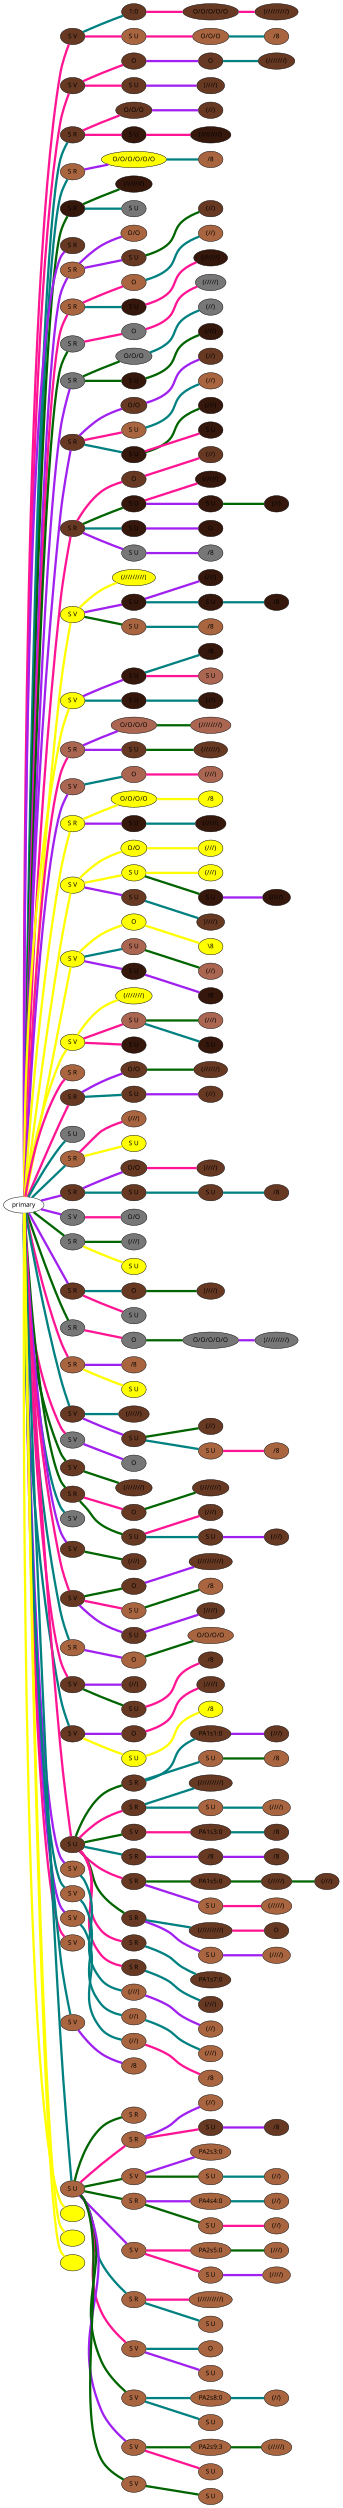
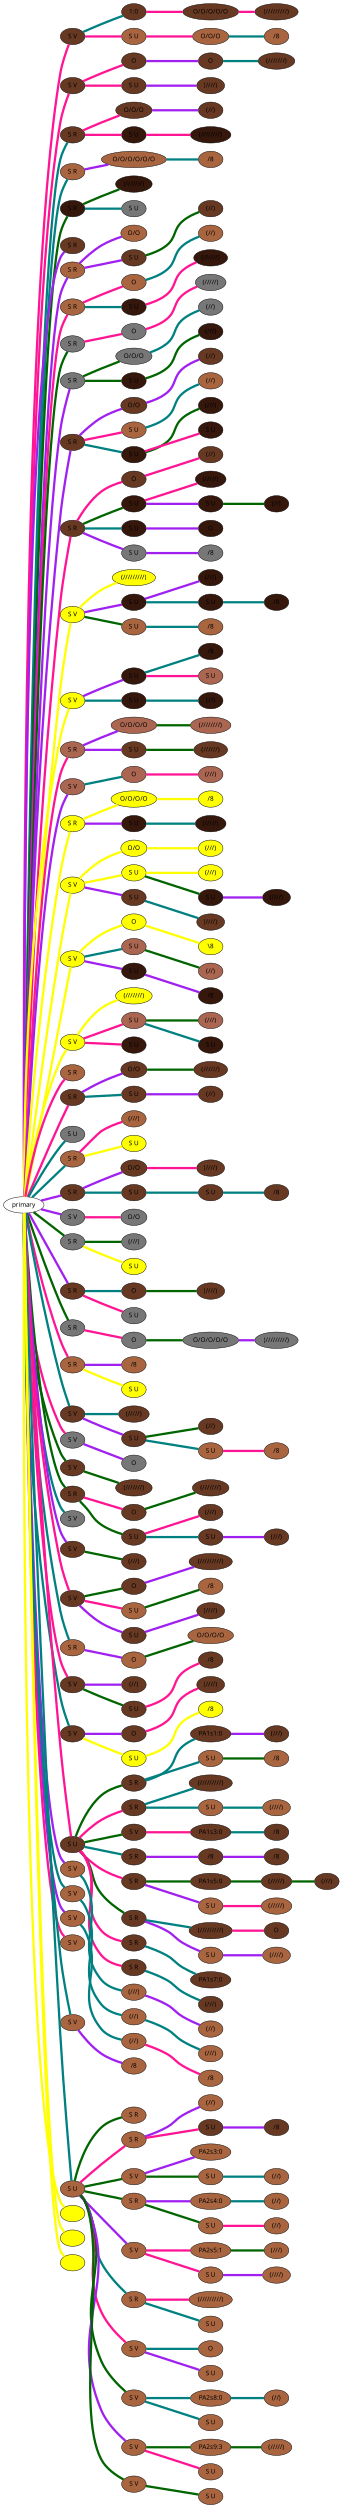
(134, 159) -> (134, 159)
(211, 2201) -> (211, 2201)
(211, 2250) -> (211, 2250)
